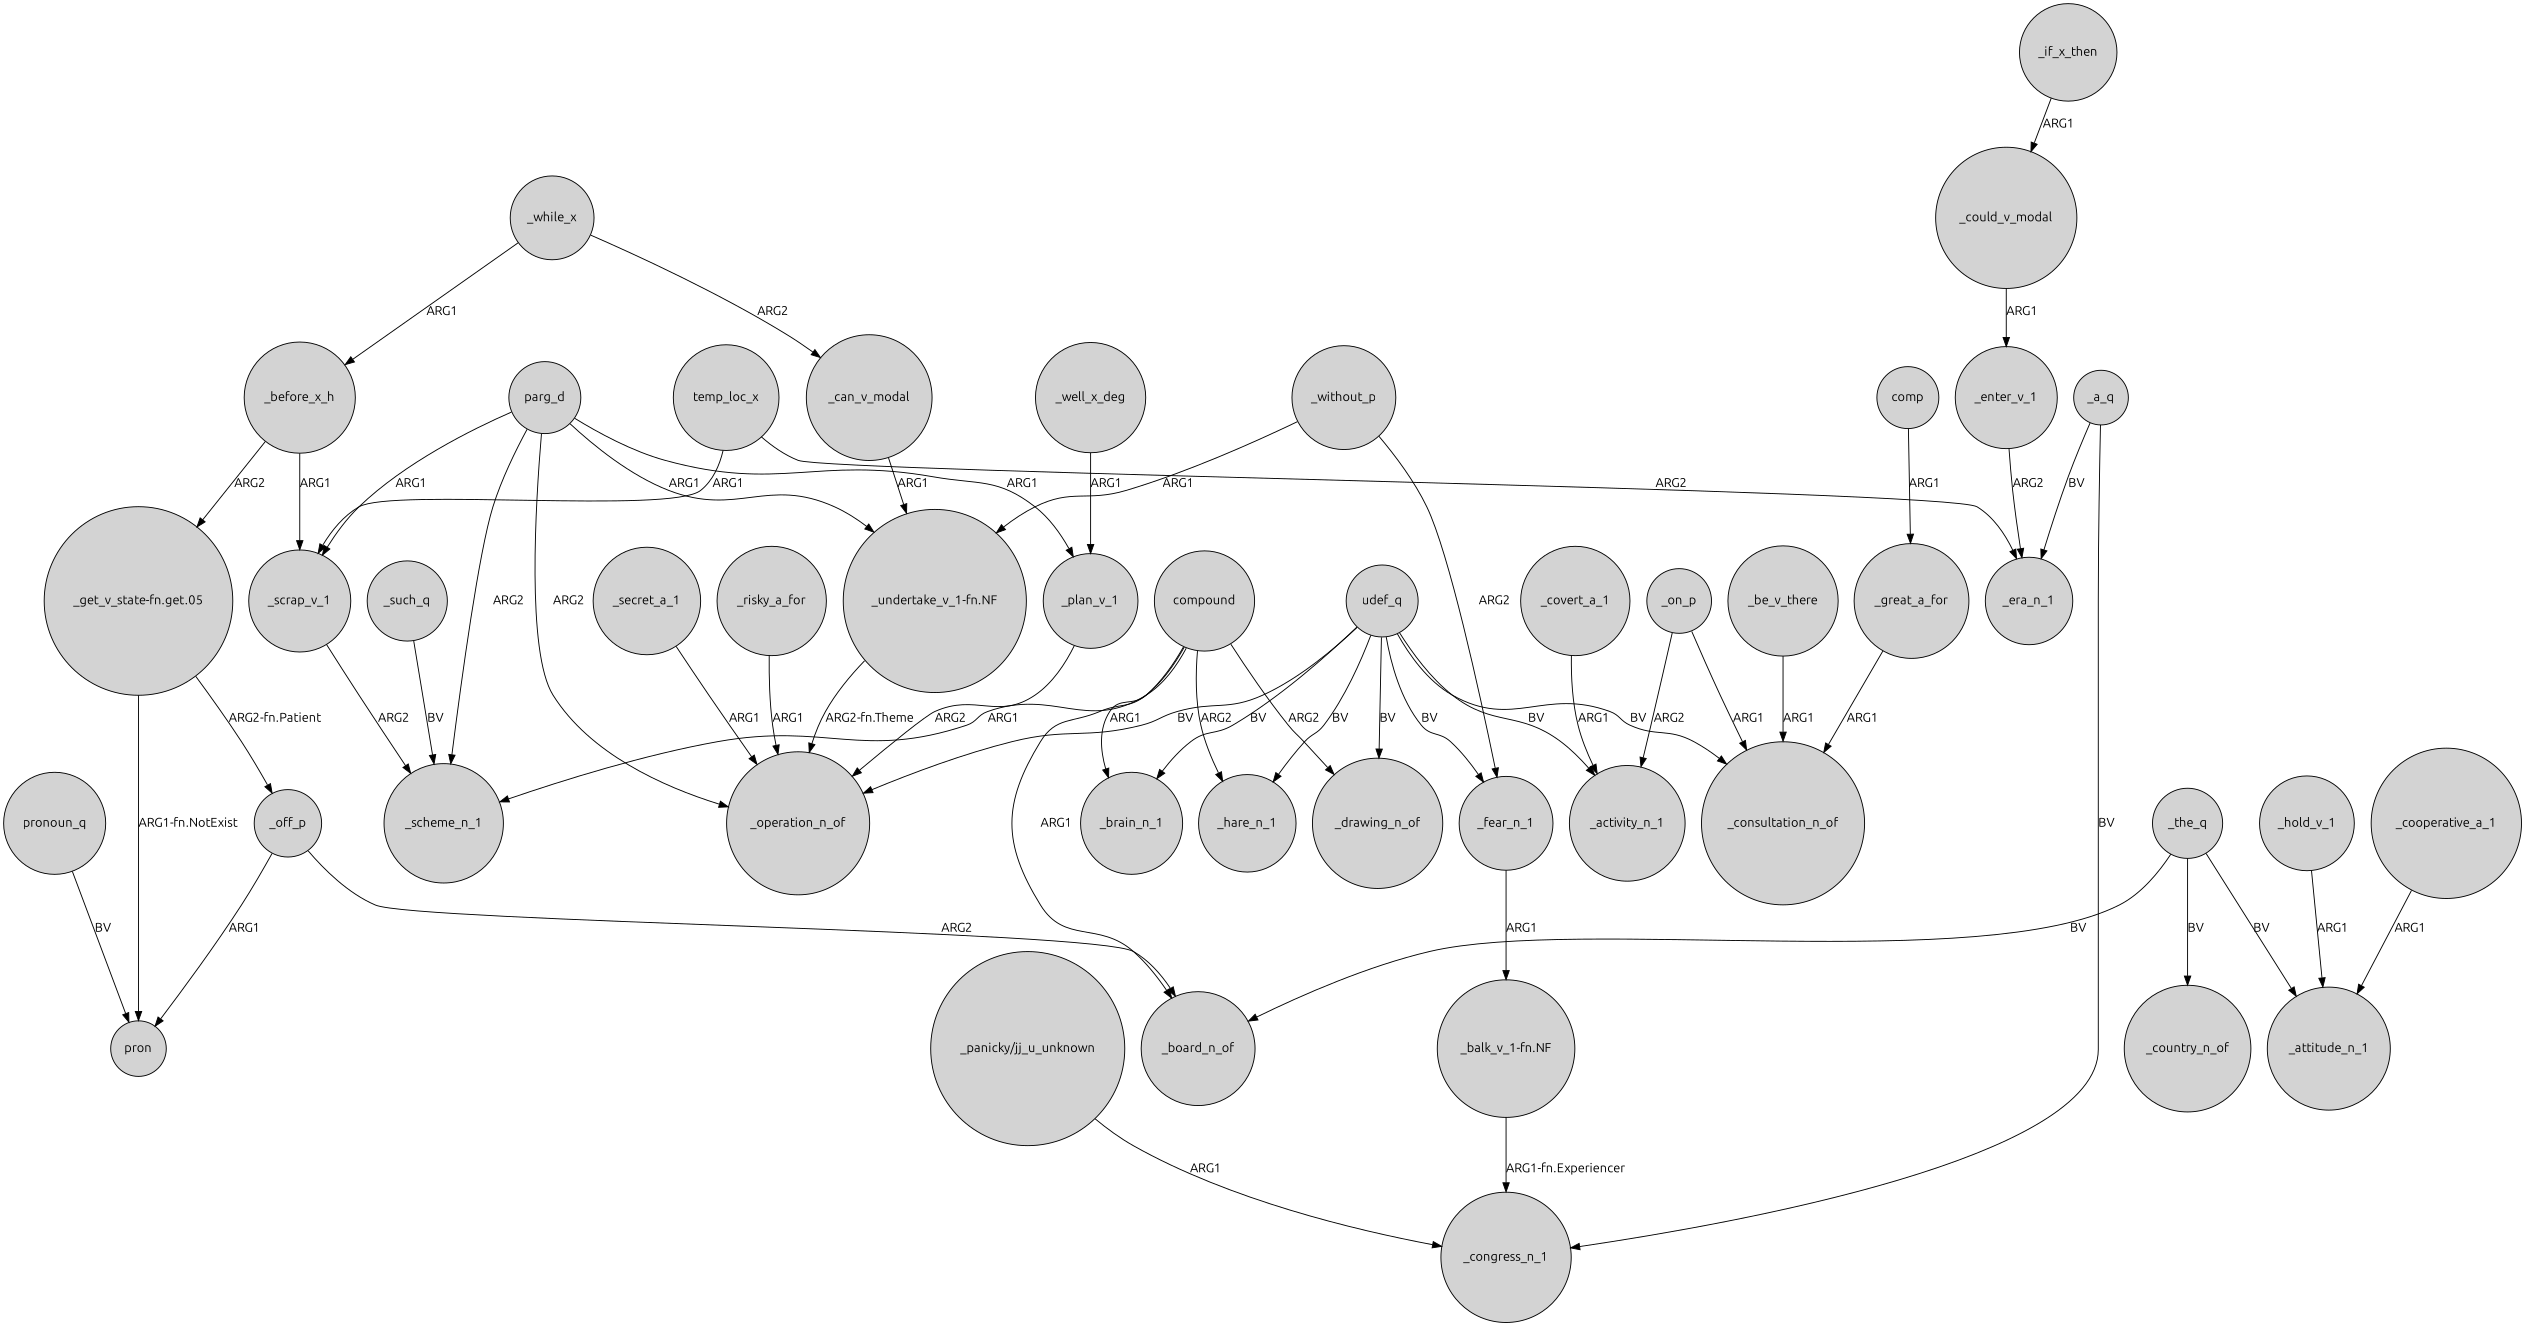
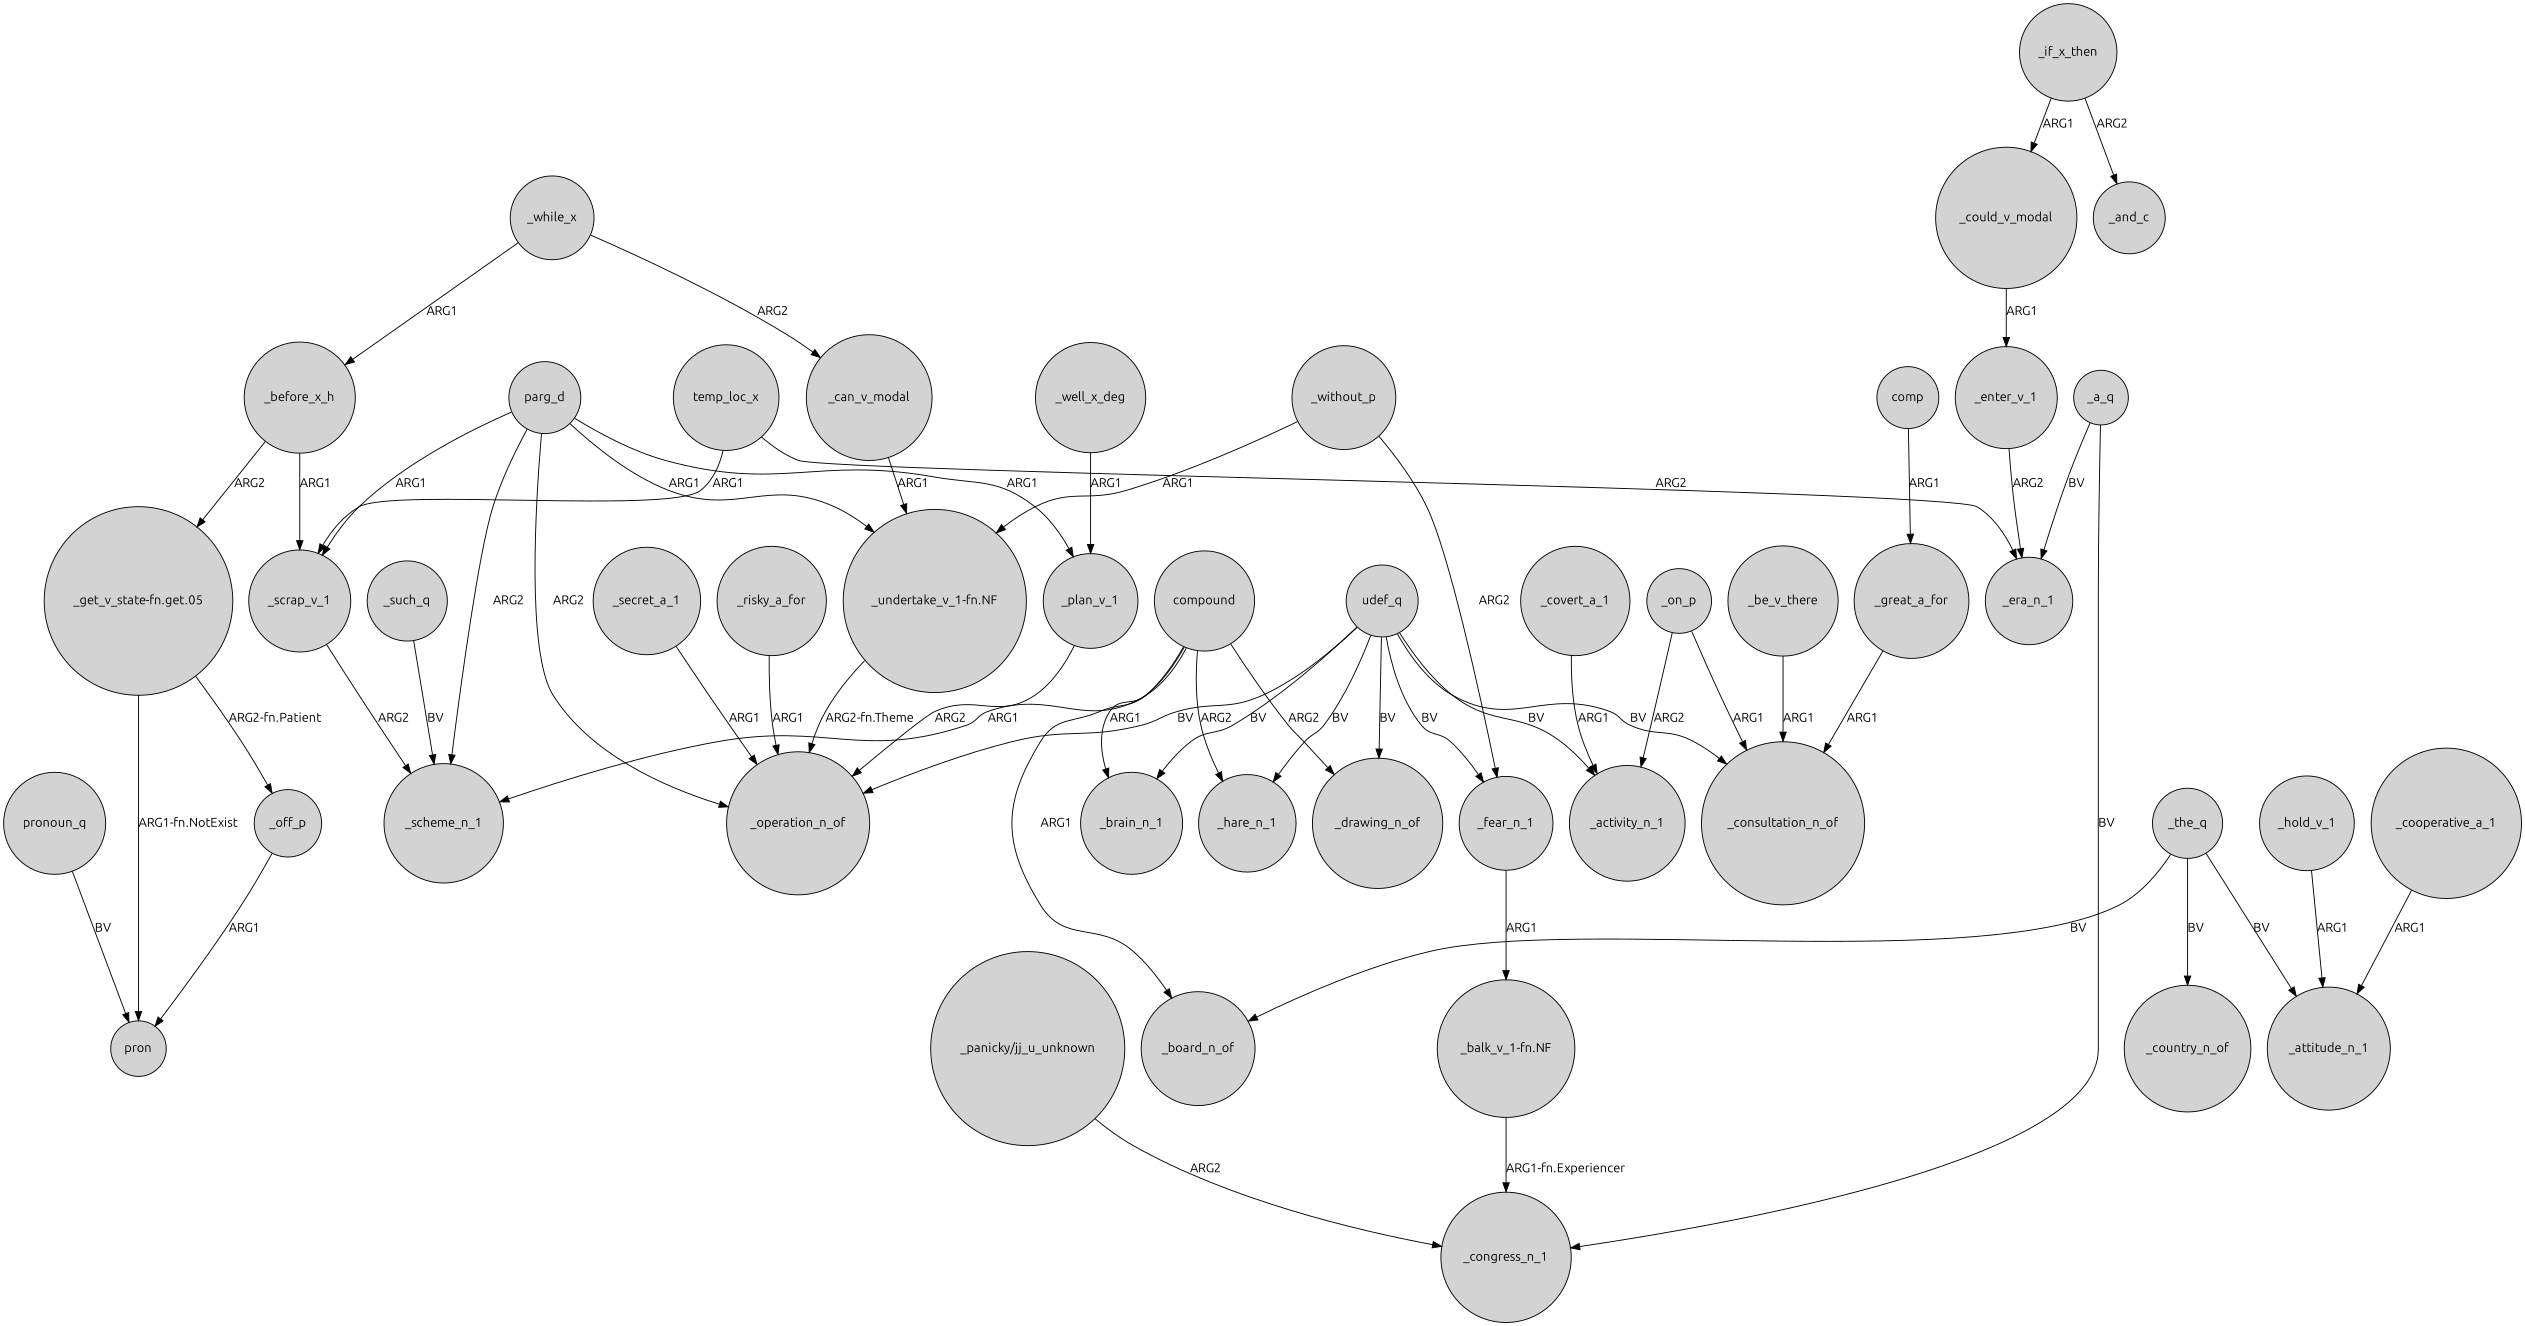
none -> (2129, 218)
(737, 926) -> none
(1206, 1169) -> (1206, 1169)
